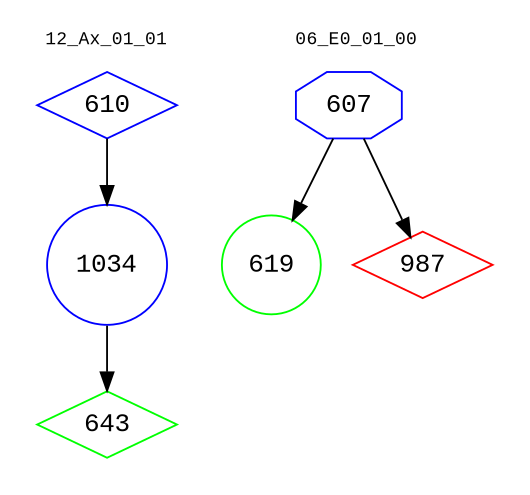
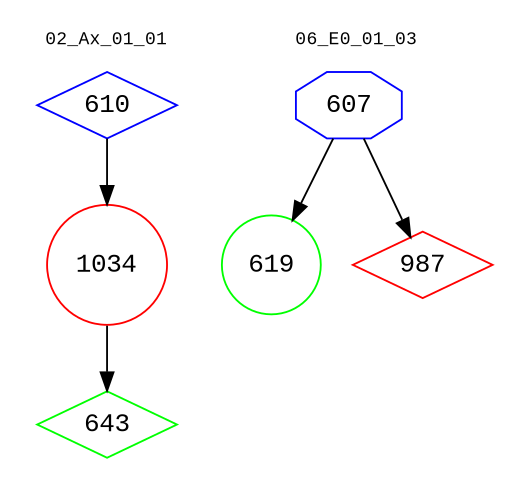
(107, 40) -> (107, 40)
(357, 40) -> (357, 40)
(107, 265) -> (107, 265)
